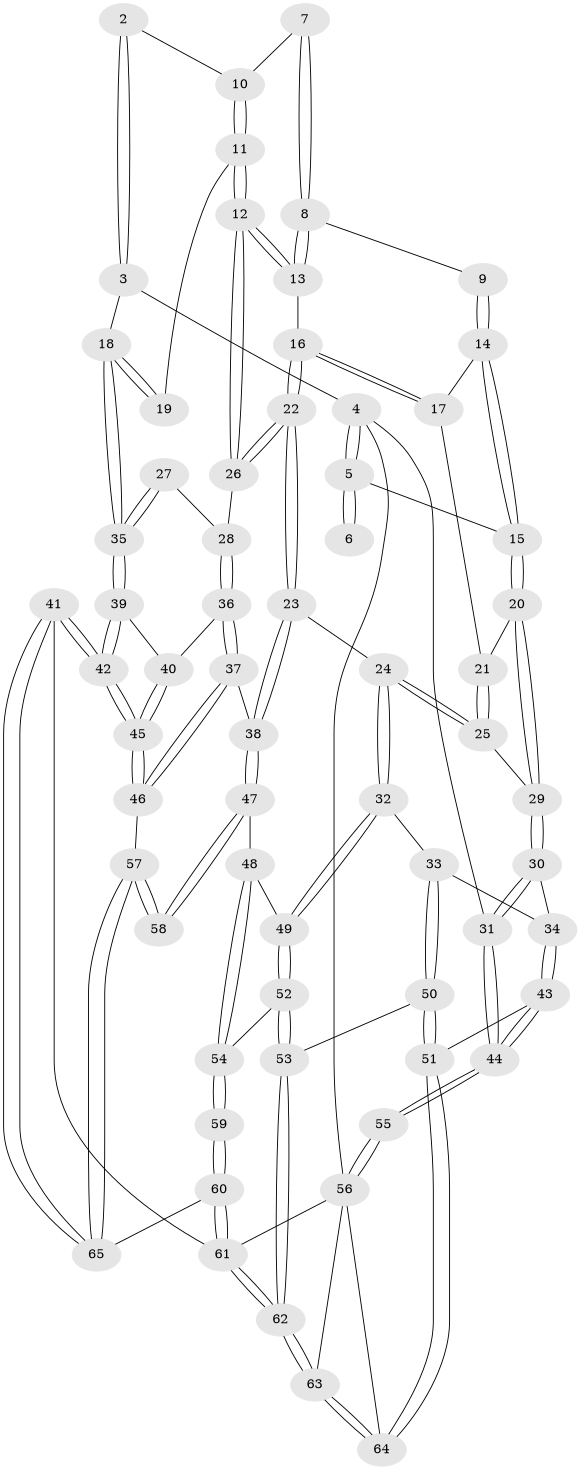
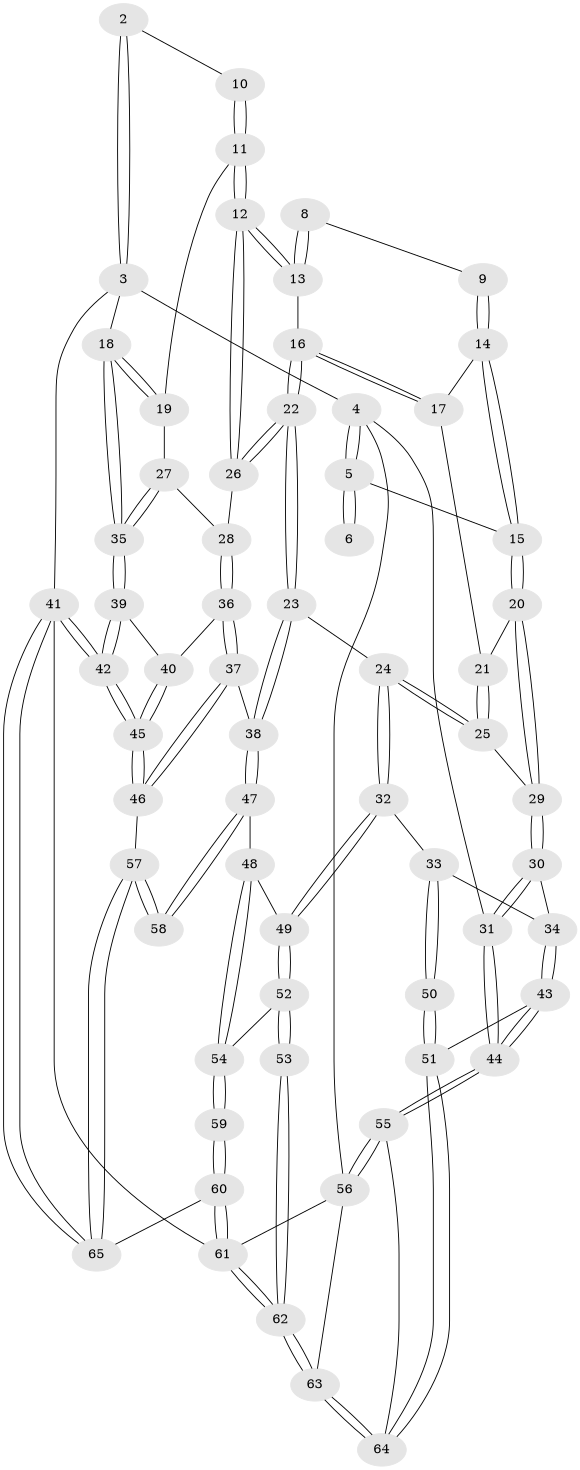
(305, 20) -> none
none -> (56, 432)
none -> (164, 442)
(357, 1027) -> none
(363, 1320) -> (399, 1287)
